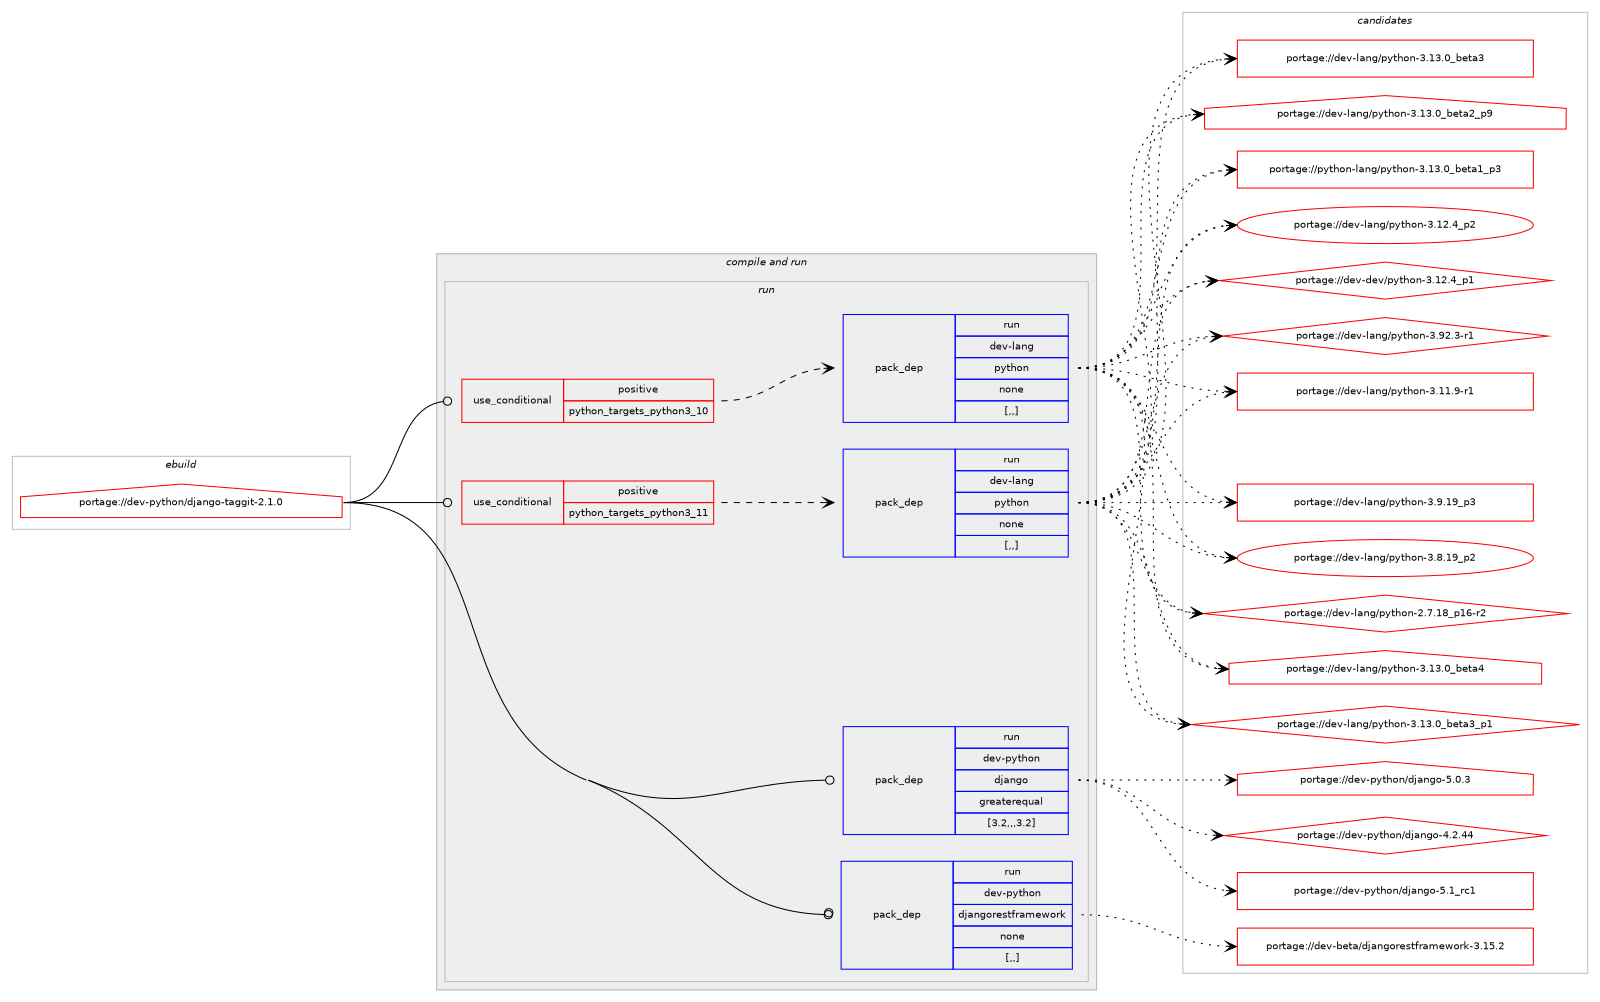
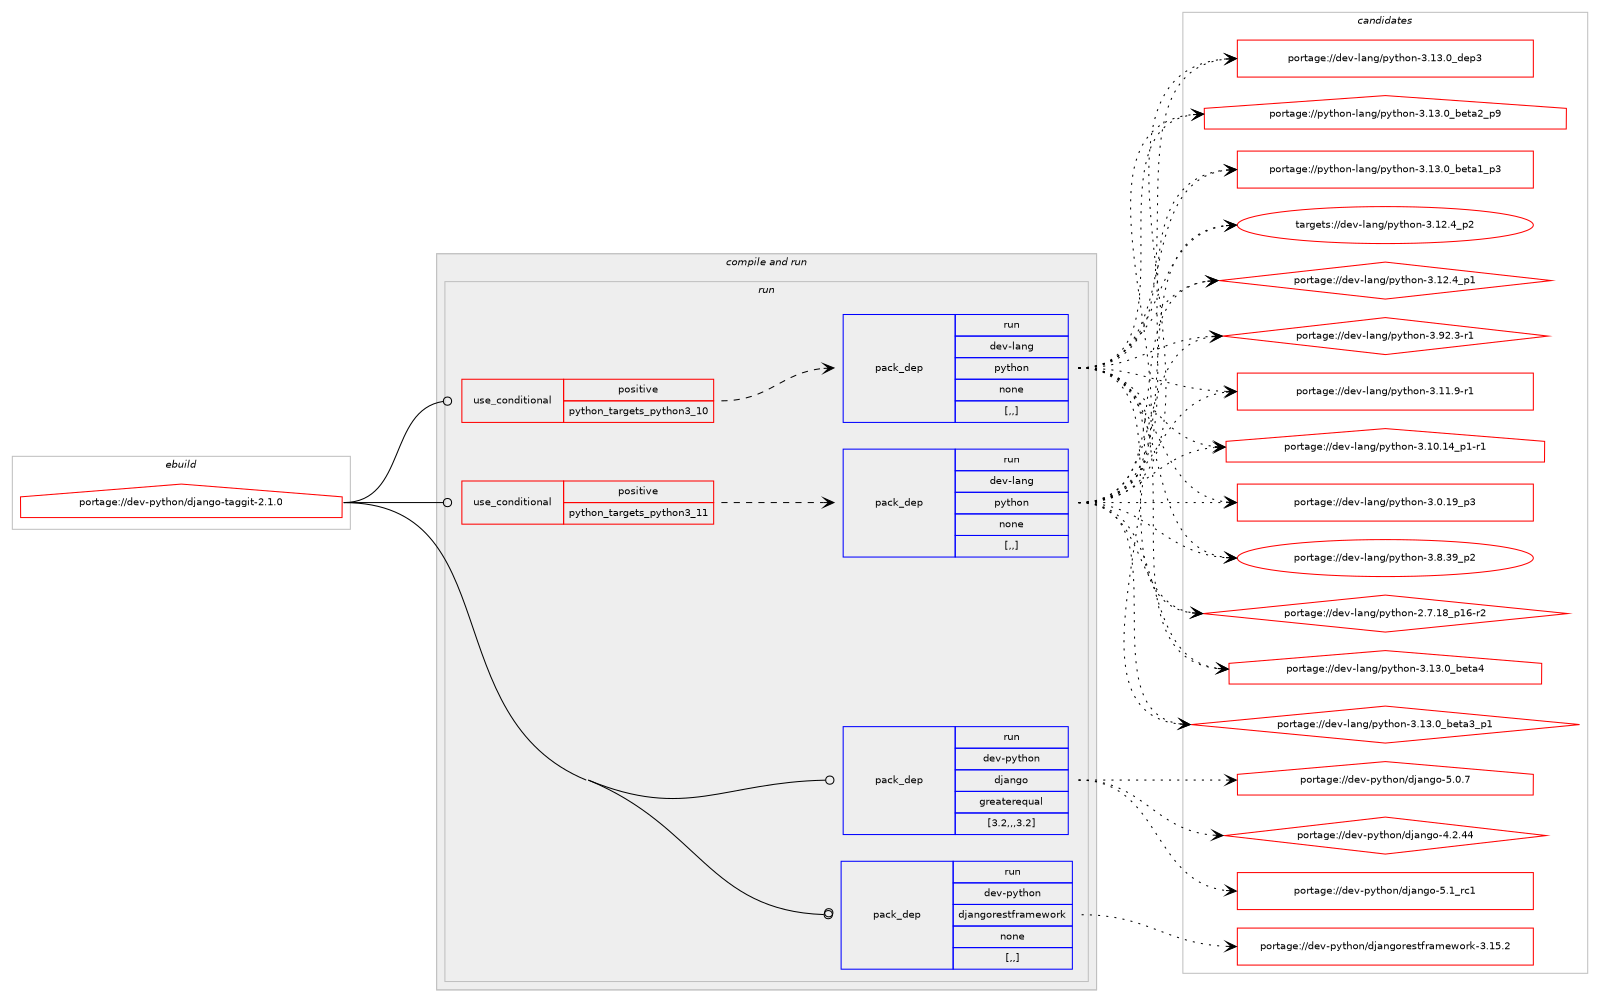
(1385, 59) -> (1385, 59)
(1385, 114) -> (1385, 114)
(1385, 225) -> (1385, 225)
(1385, 281) -> (1385, 281)
none -> (1385, 447)
(1385, 503) -> (1385, 503)
(1385, 558) -> (1385, 558)
(1385, 780) -> (1385, 780)
(1385, 947) -> (1385, 947)
